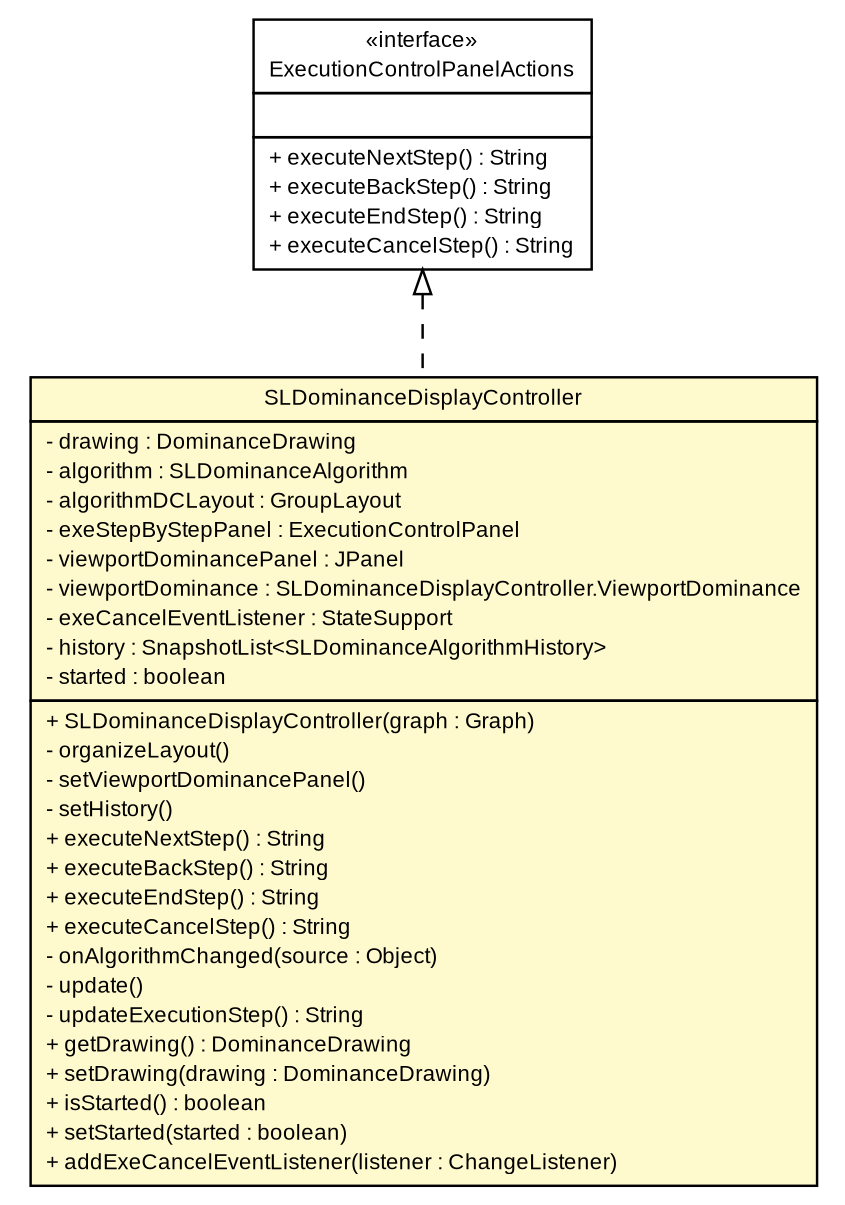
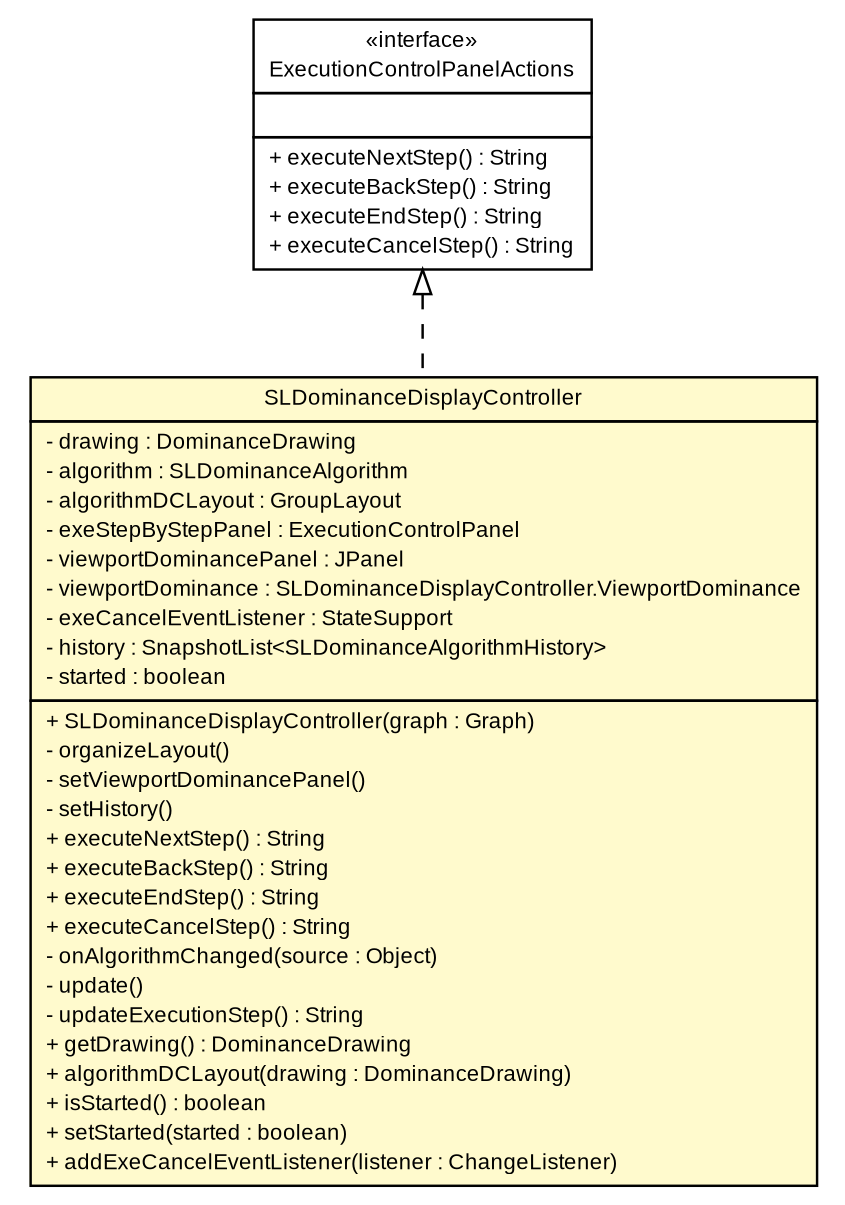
(270, 1074) -> (310, 1074)
